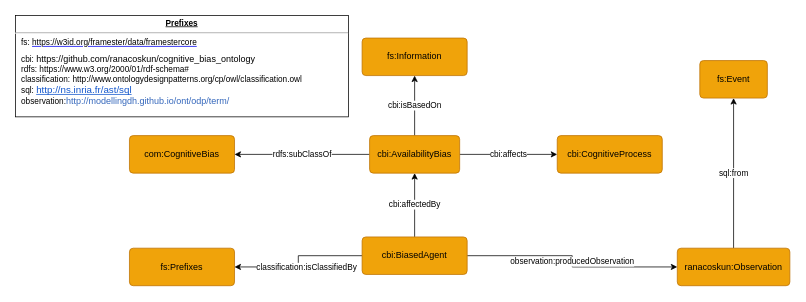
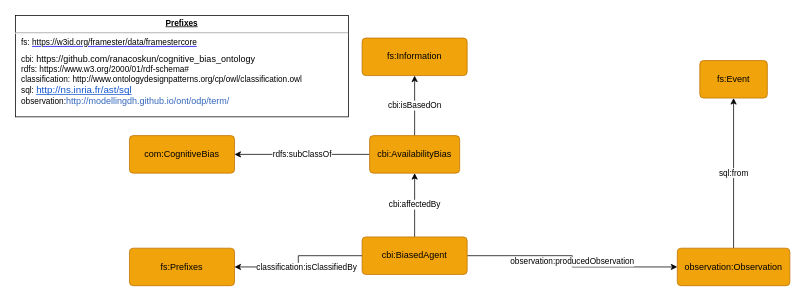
(506, 154) -> none
(609, 154) -> none
(733, 267) -> (733, 267)
